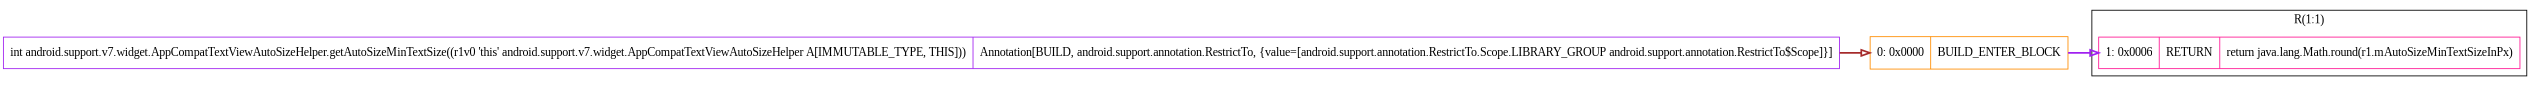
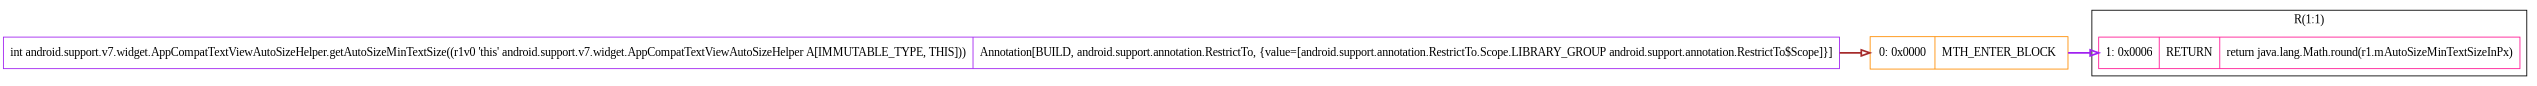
(1999, 52) -> (1999, 52)
